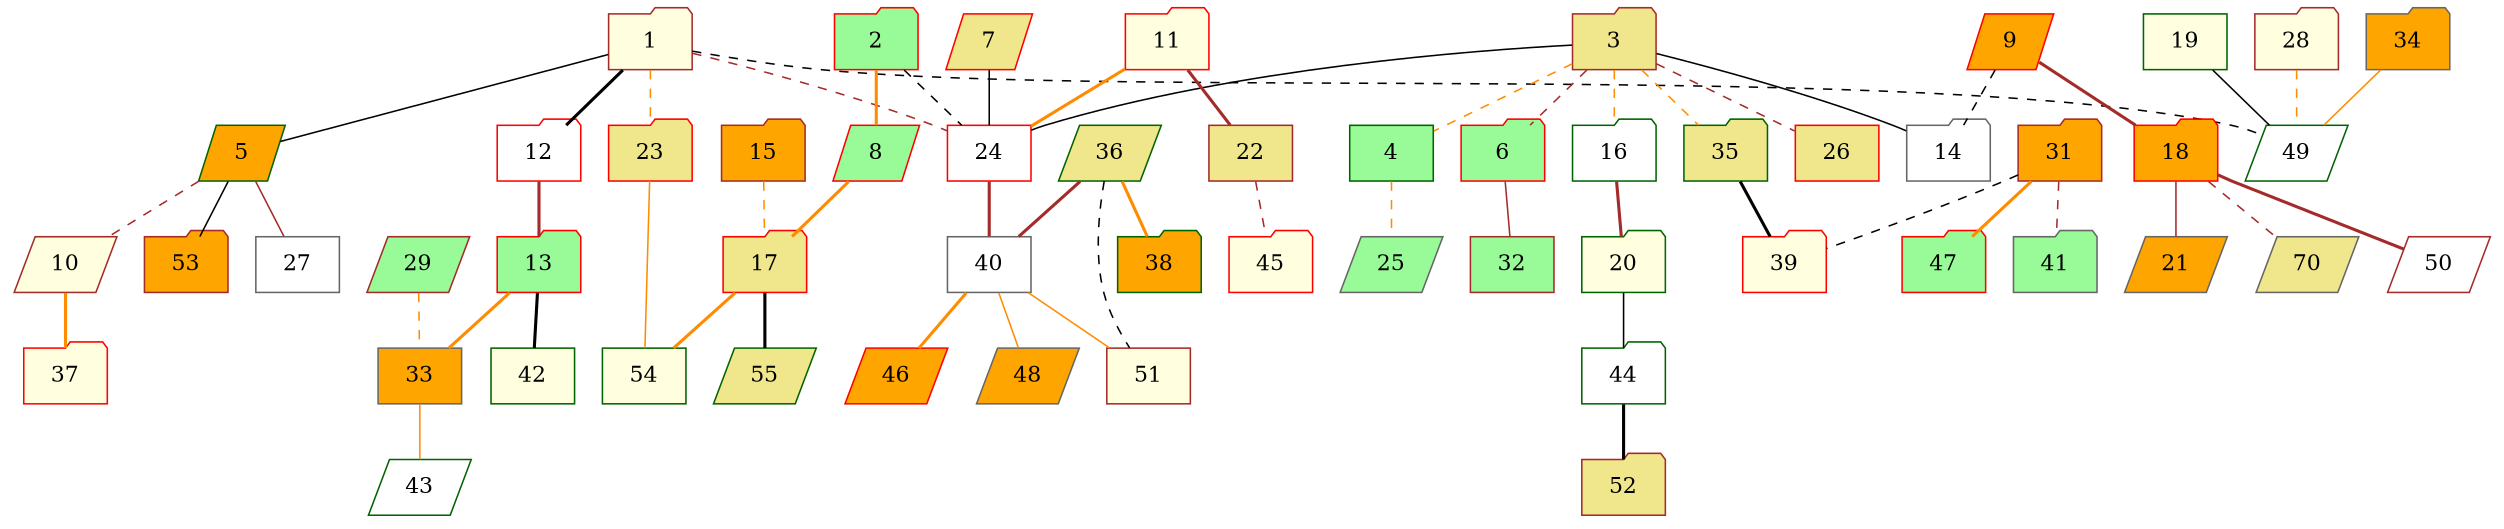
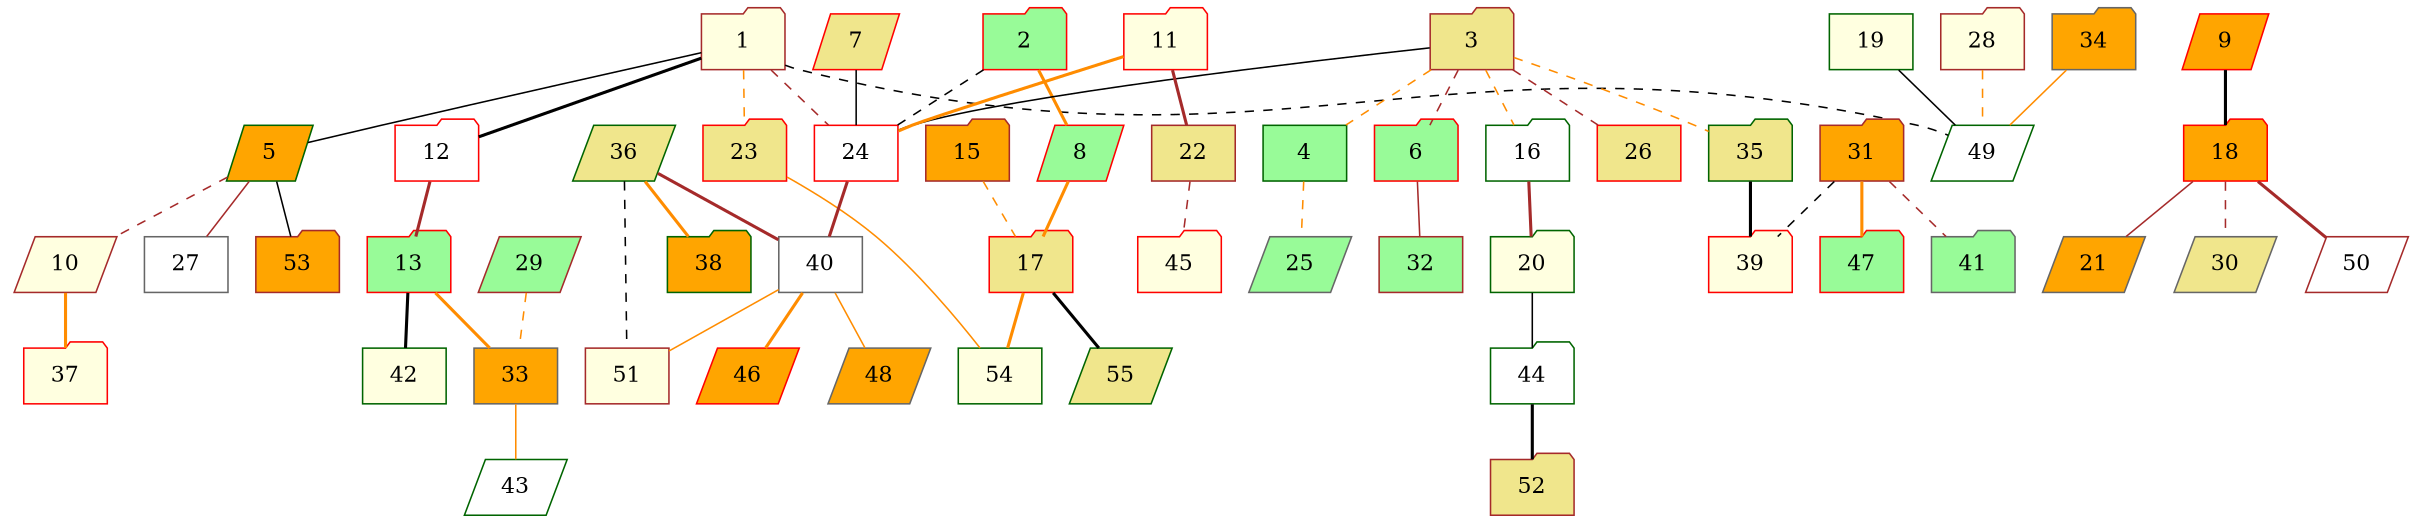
(2087, 94) -> (2226, 98)
(1949, 153) -> none
(2308, 265) -> (2226, 265)
